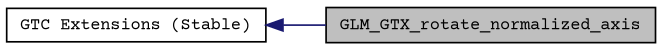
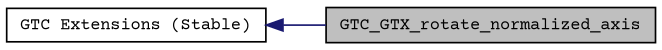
(491, 25) -> (491, 25)
